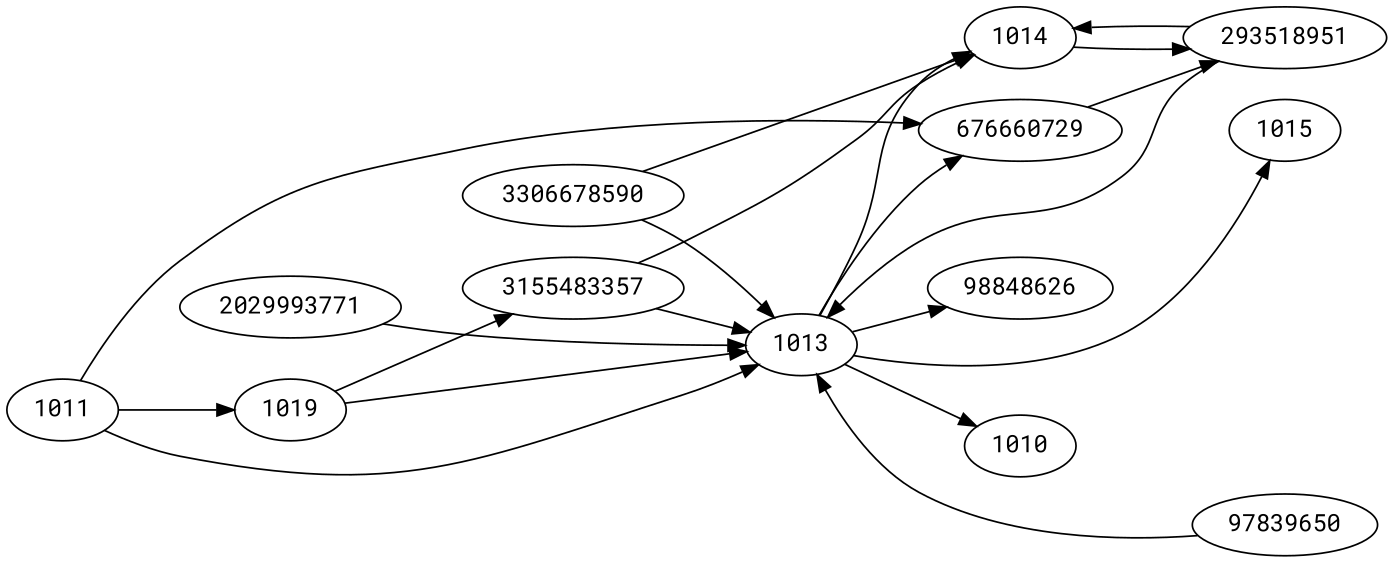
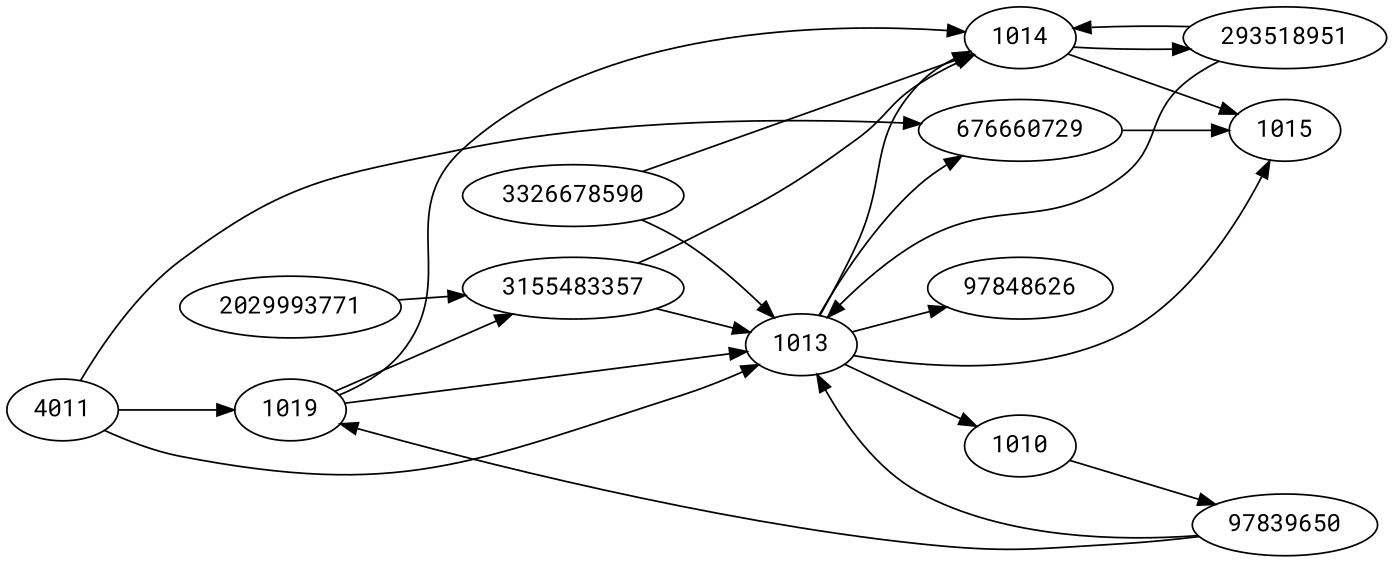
none -> (1144, 81)
(1145, 87) -> (1167, 130)
none -> (553, 91)
(573, 196) -> (573, 196)
(1020, 288) -> (1020, 288)
(555, 341) -> (415, 299)
(63, 410) -> (63, 410)
none -> (1134, 480)
none -> (774, 523)
